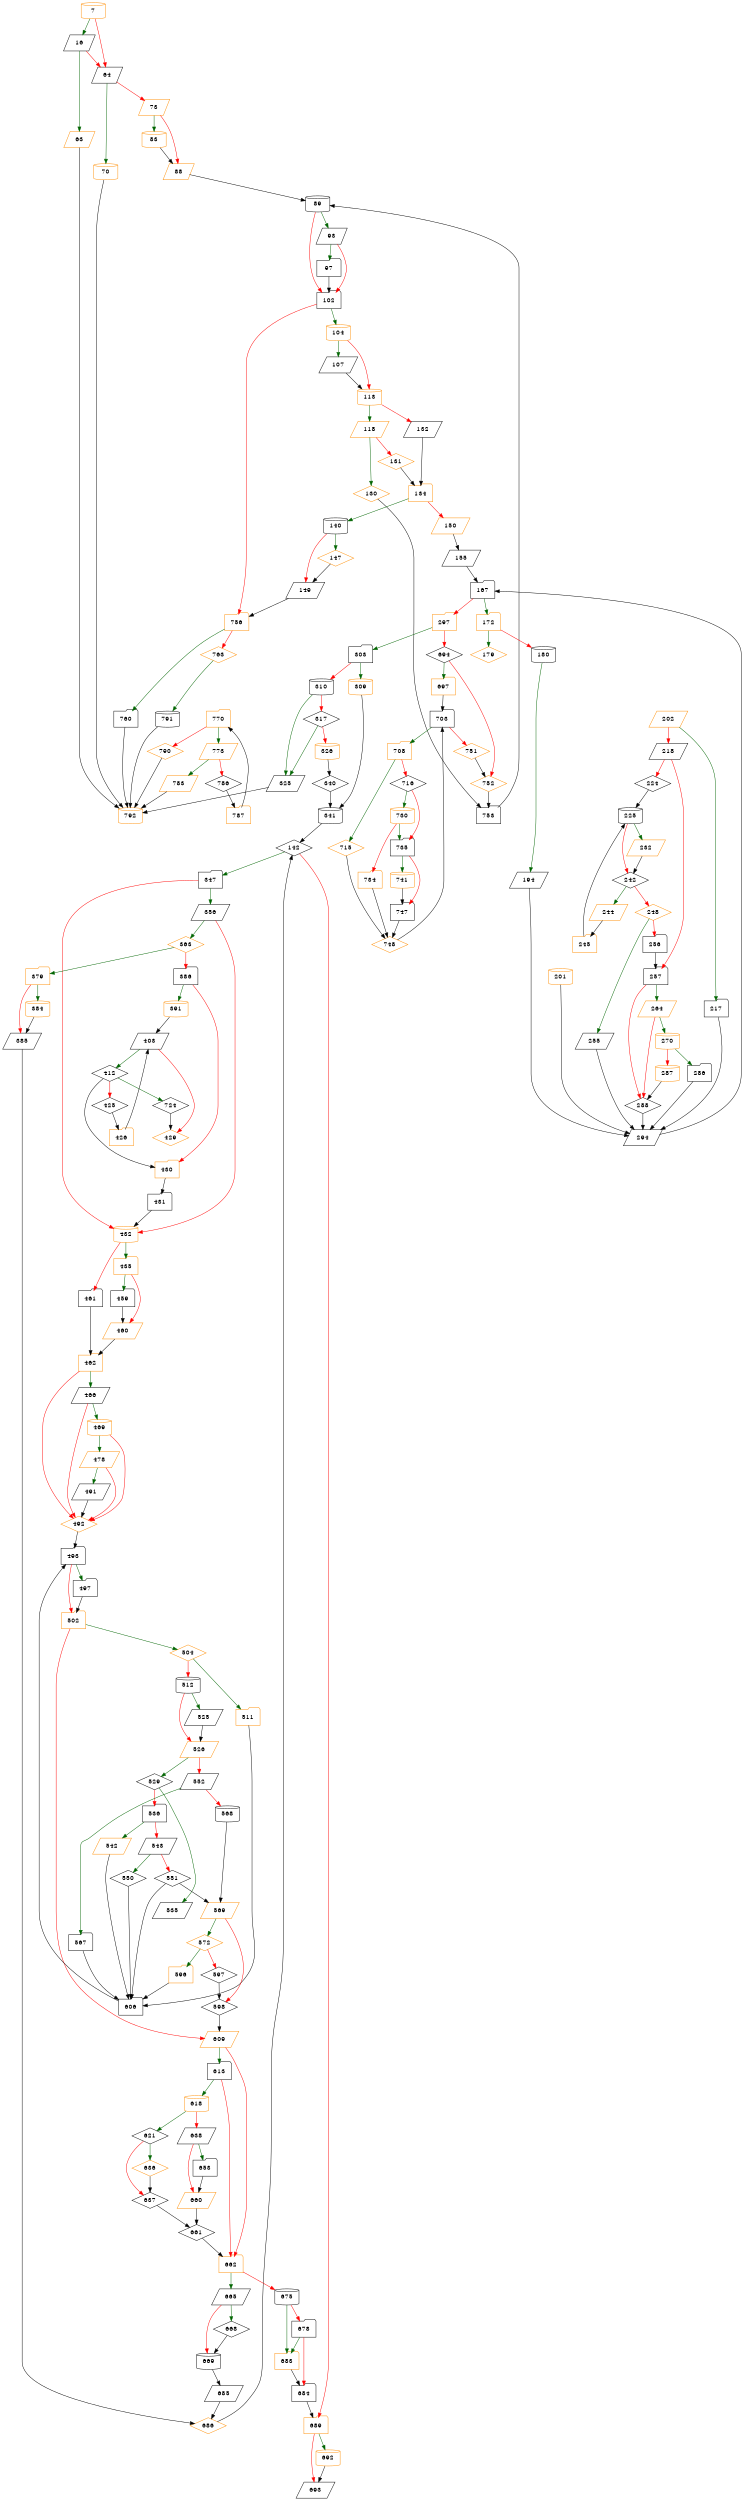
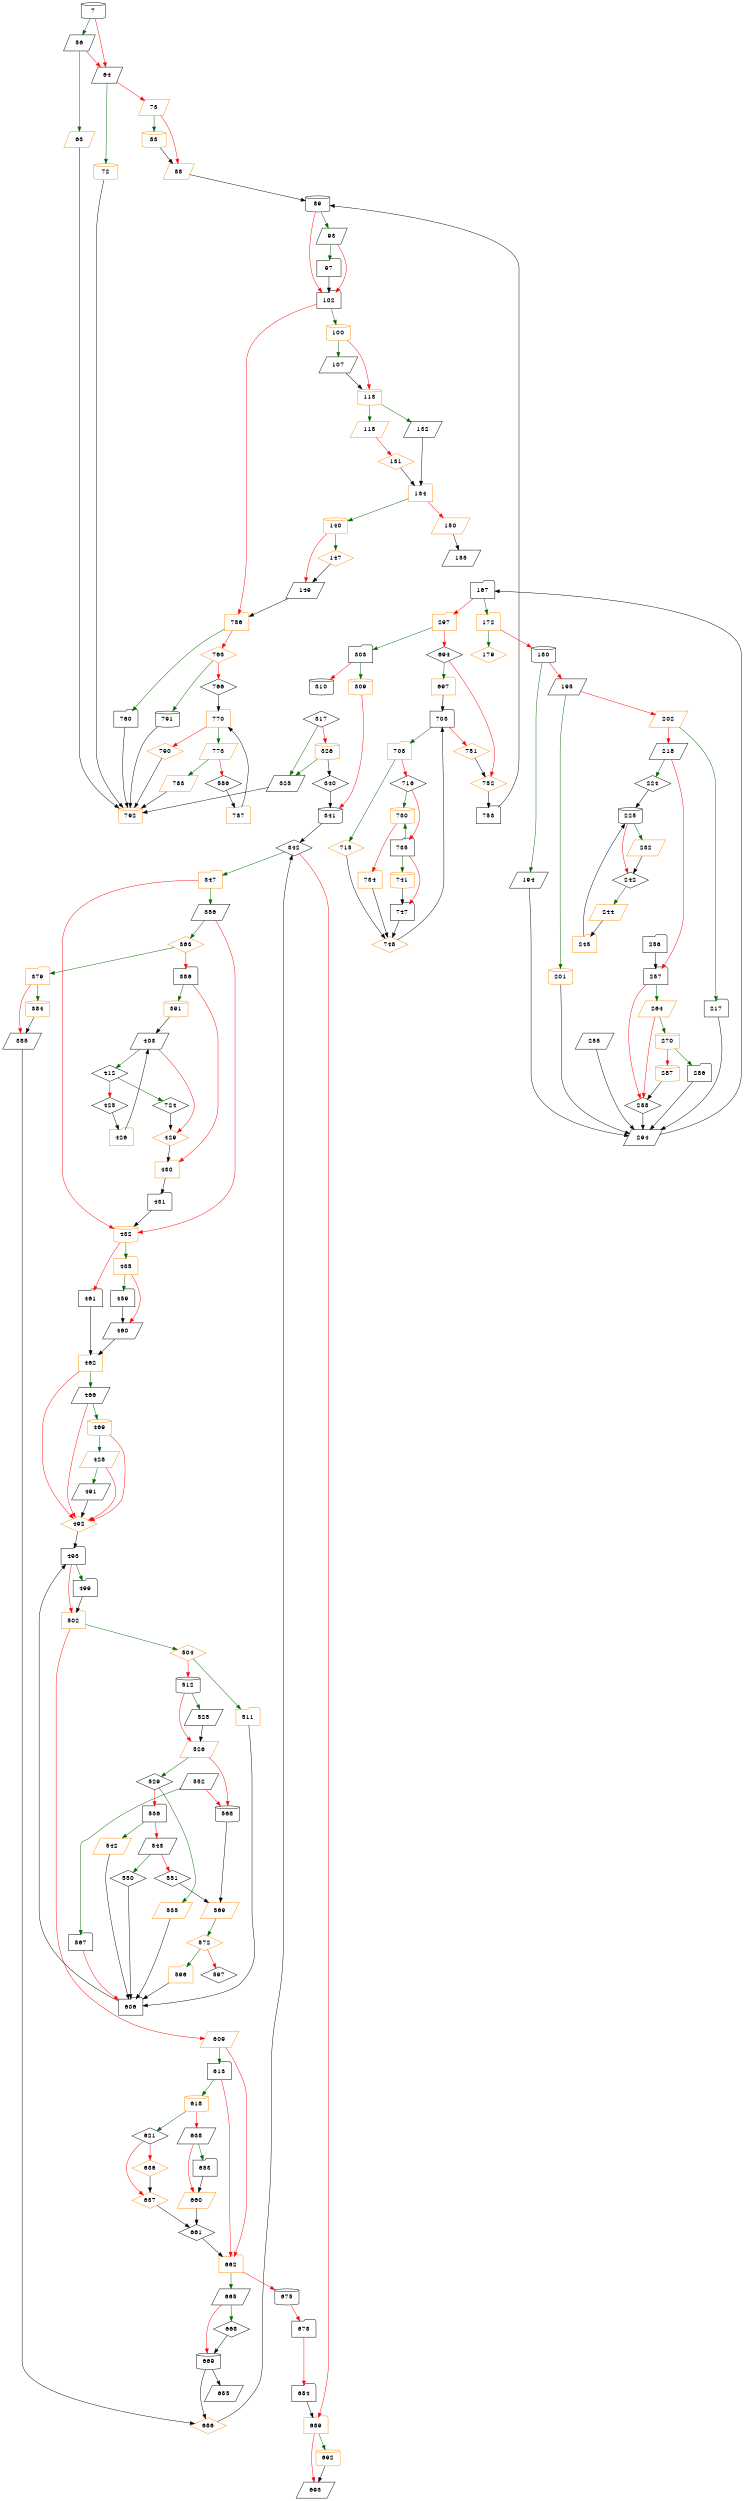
(93, 11) -> (93, 11)
(79, 43) -> (79, 43)
(106, 172) -> (106, 172)
(338, 333) -> (338, 333)
(395, 412) -> (395, 412)
(371, 494) -> none
(336, 526) -> (336, 526)
(471, 572) -> none
none -> (218, 687)
none -> (567, 687)
(321, 701) -> none
(292, 730) -> (308, 766)
(362, 752) -> (362, 752)
(661, 766) -> (661, 766)
(223, 784) -> (223, 784)
(399, 830) -> (405, 834)
(294, 848) -> (294, 848)
(210, 880) -> (210, 880)
(653, 912) -> none
(94, 1135) -> (169, 1151)
(123, 1331) -> (123, 1331)
(100, 1460) -> (100, 1460)
(85, 1589) -> (85, 1589)
(199, 1763) -> (224, 1777)
(172, 1911) -> (172, 1911)
(140, 1935) -> (156, 1958)
(95, 1977) -> (95, 1977)
(219, 2007) -> none
(150, 2150) -> (150, 2150)
(150, 2200) -> (150, 2200)
(287, 2361) -> none
(217, 2408) -> (200, 2392)
